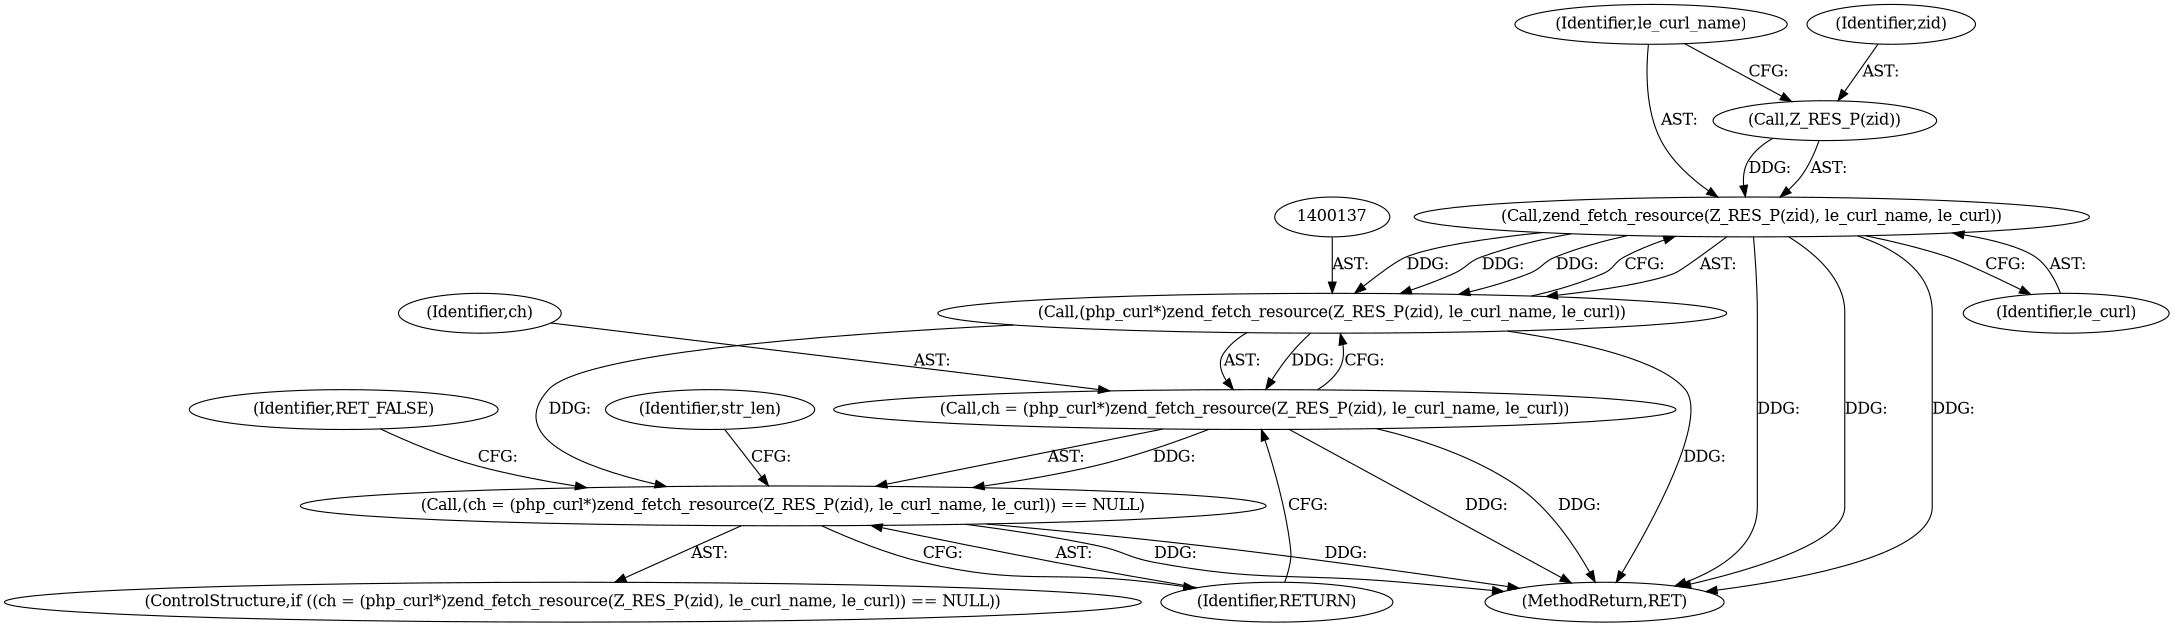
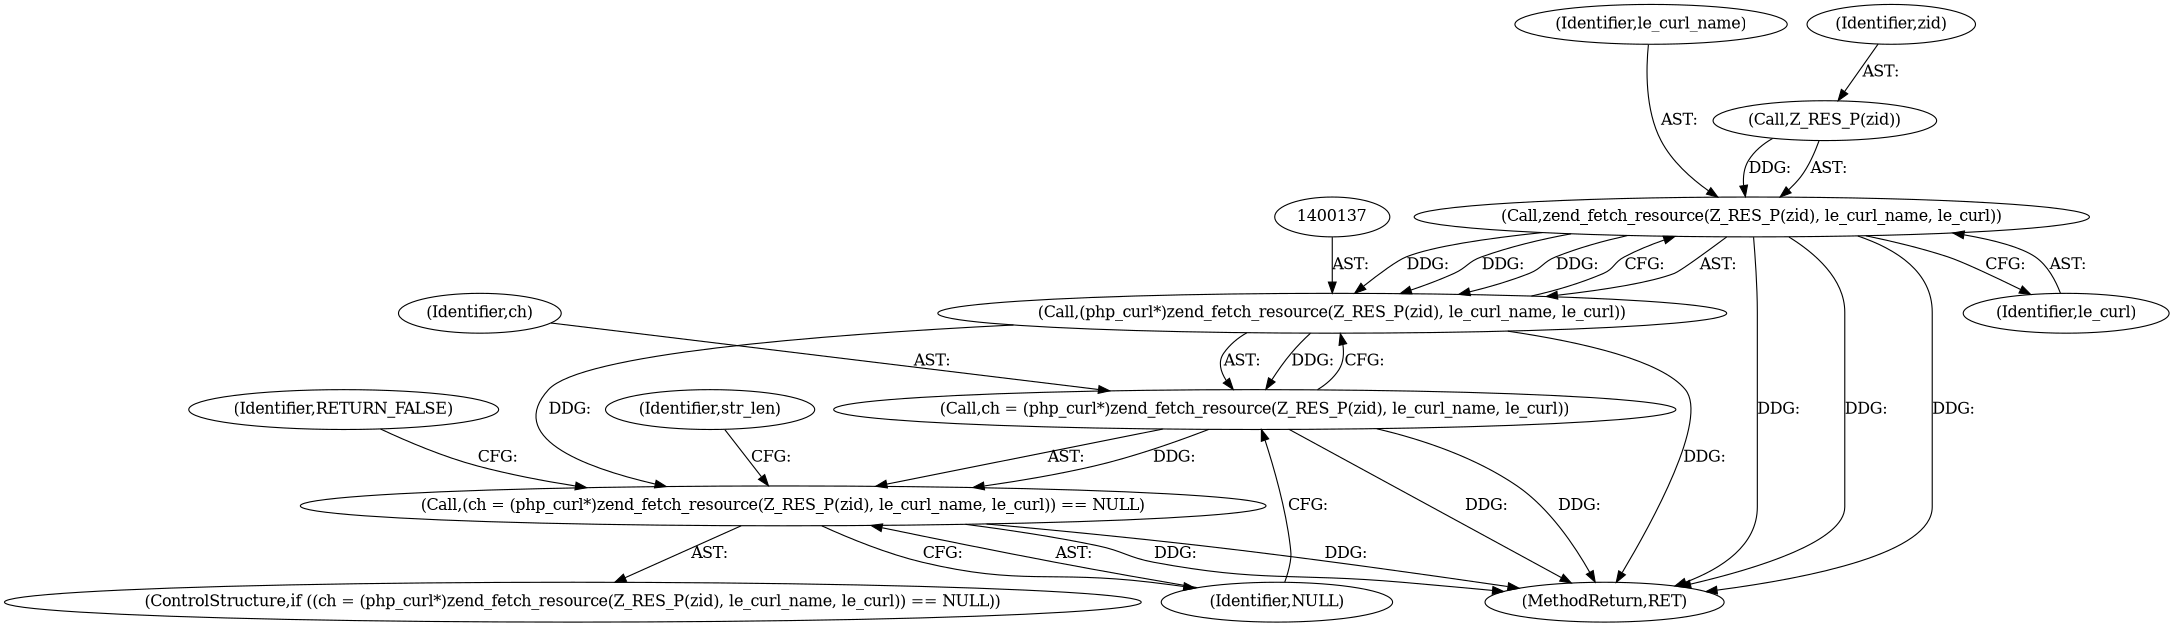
(1733, 70) -> none
(344, 410) -> (344, 410)
(1277, 602) -> (1277, 602)
